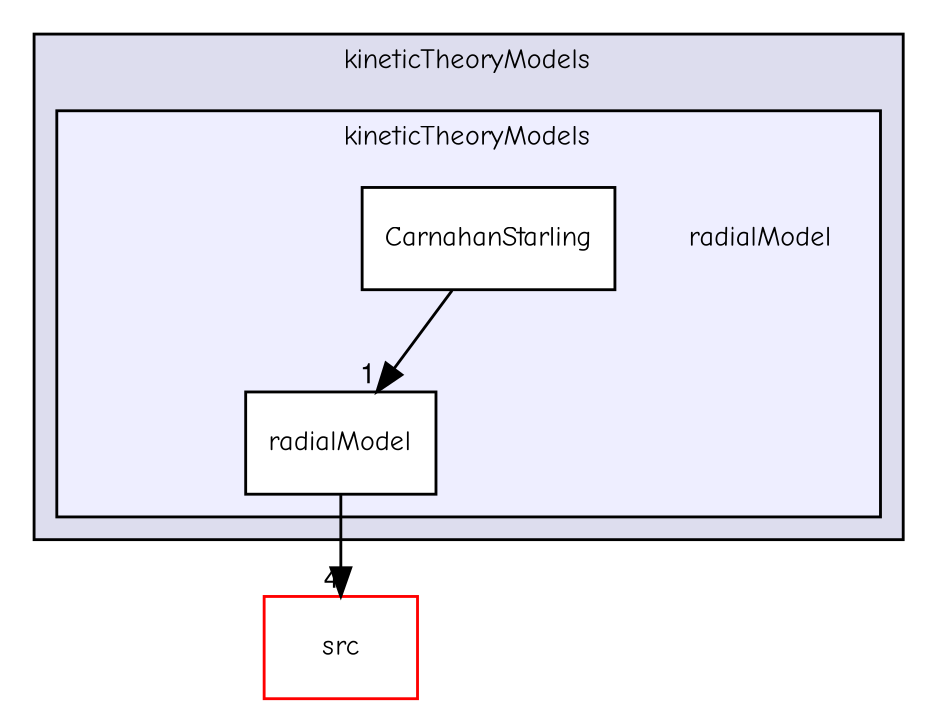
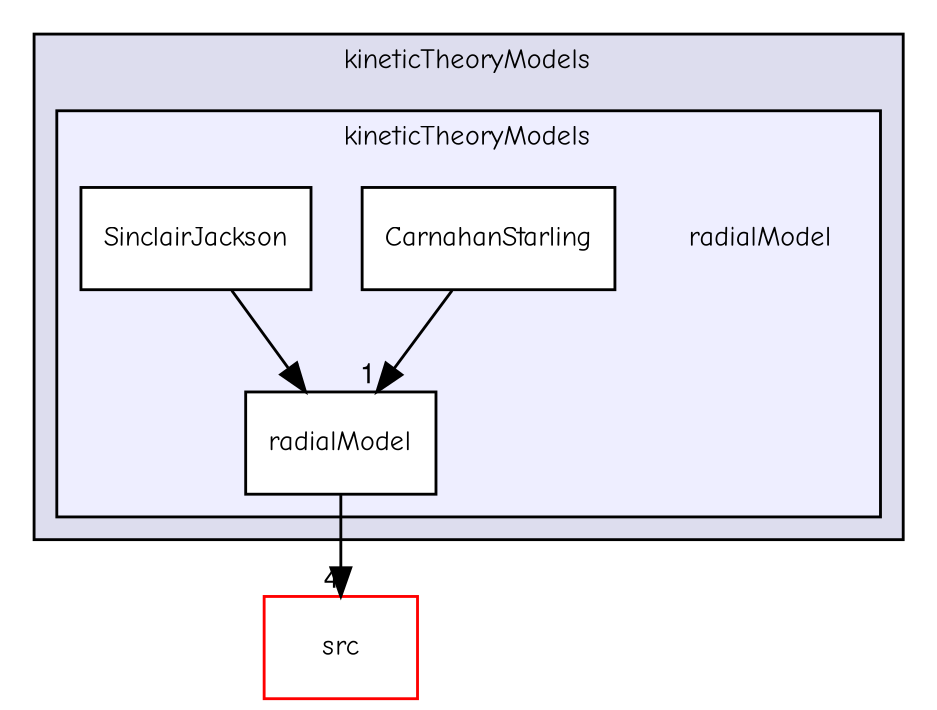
none -> (196, 239)
